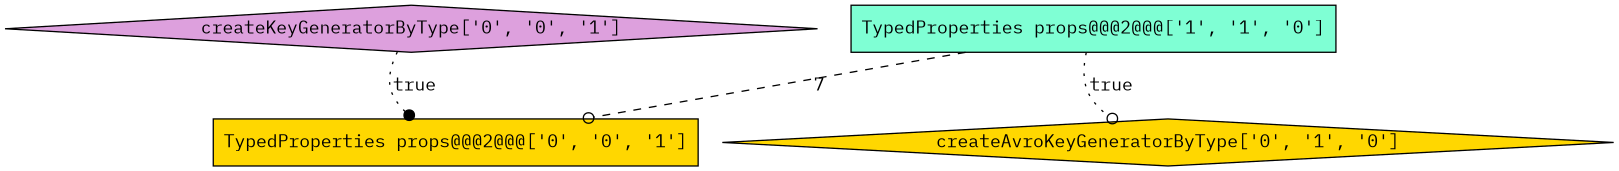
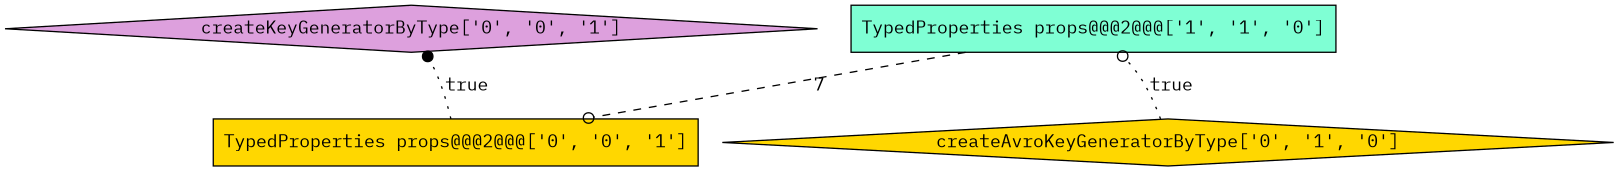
(390, 84) -> (442, 89)
(1086, 88) -> (1146, 88)
